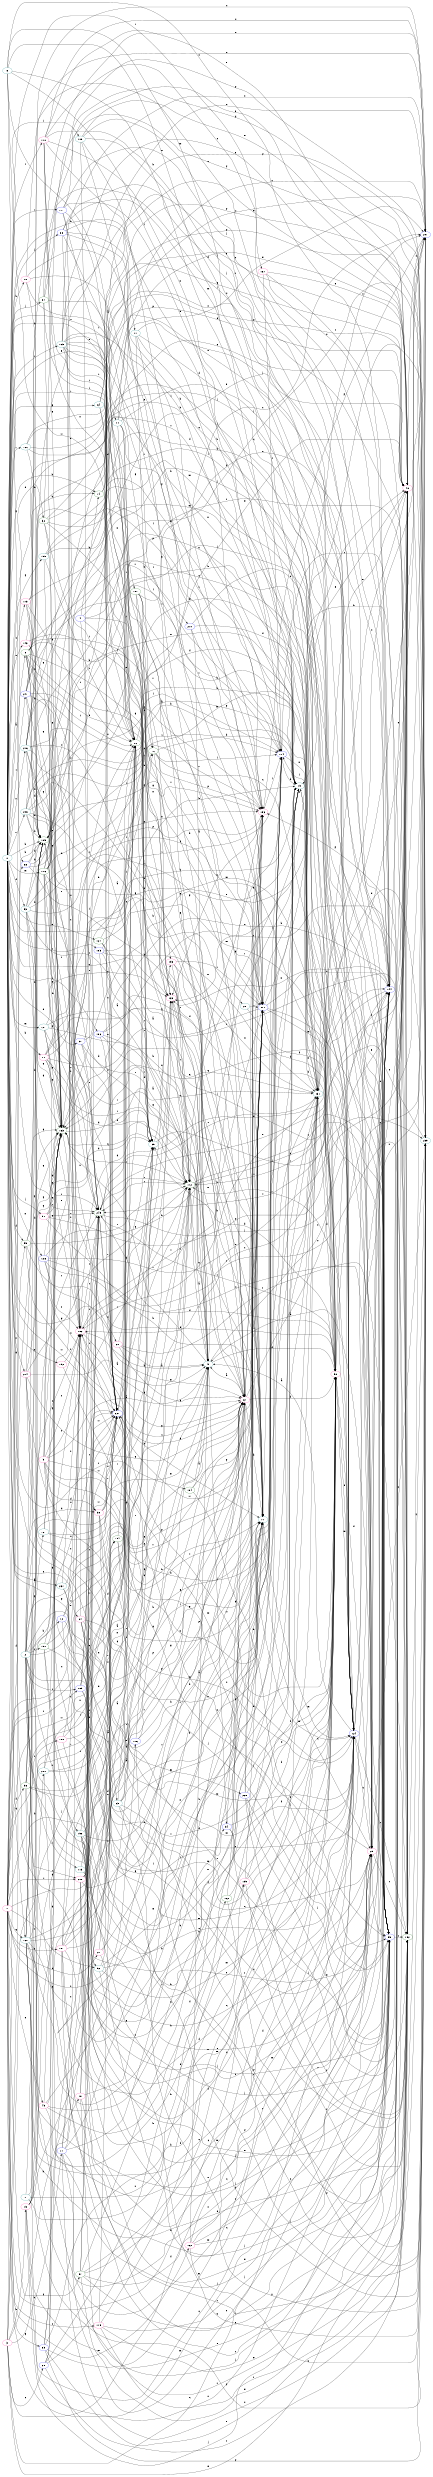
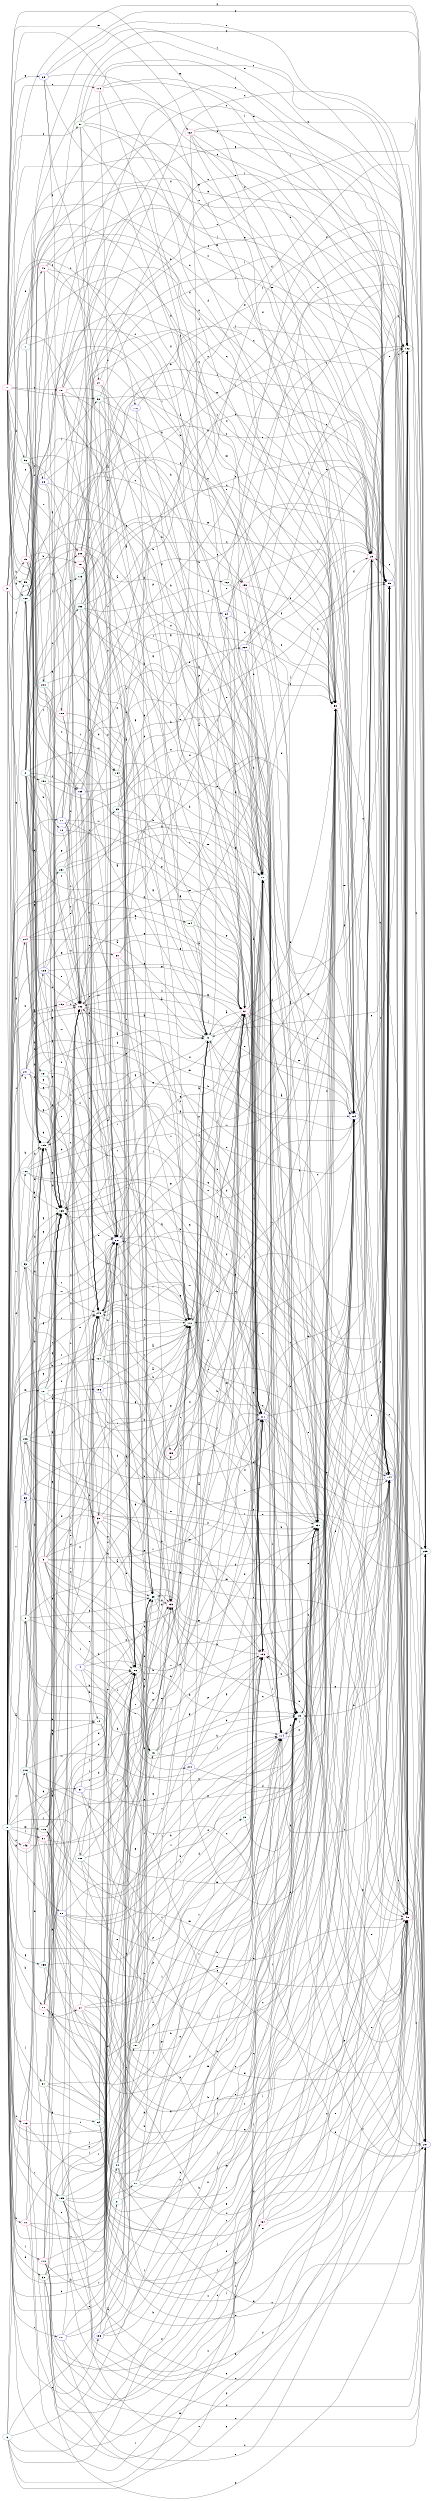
none -> (336, 417)
(201, 1566) -> none
none -> (118, 2202)
